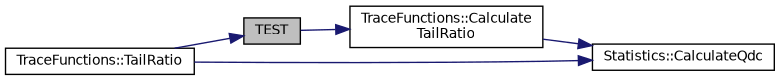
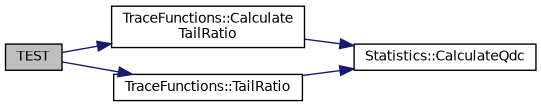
(202, 43) -> (90, 67)
